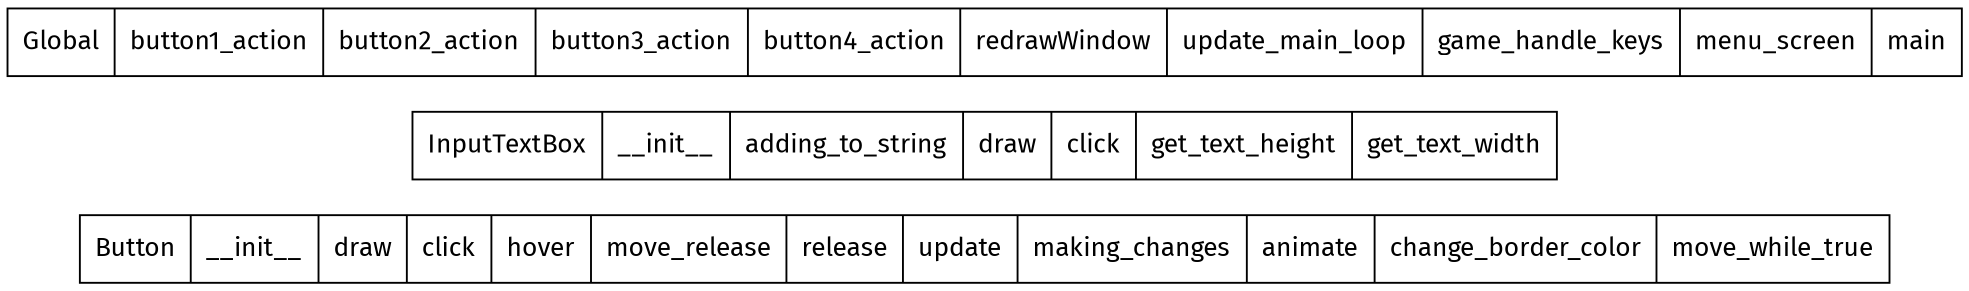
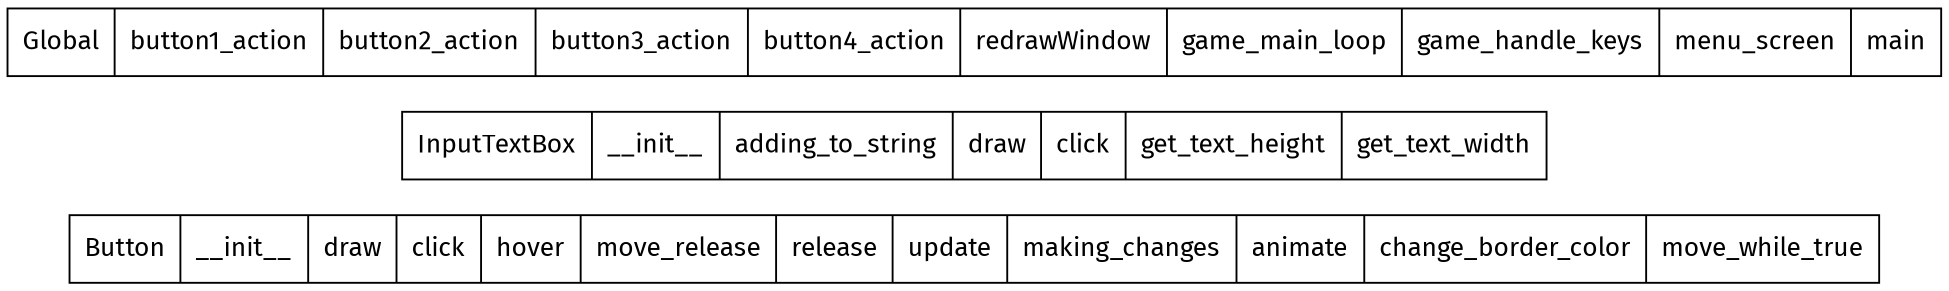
(1295, 41) -> (1284, 41)
